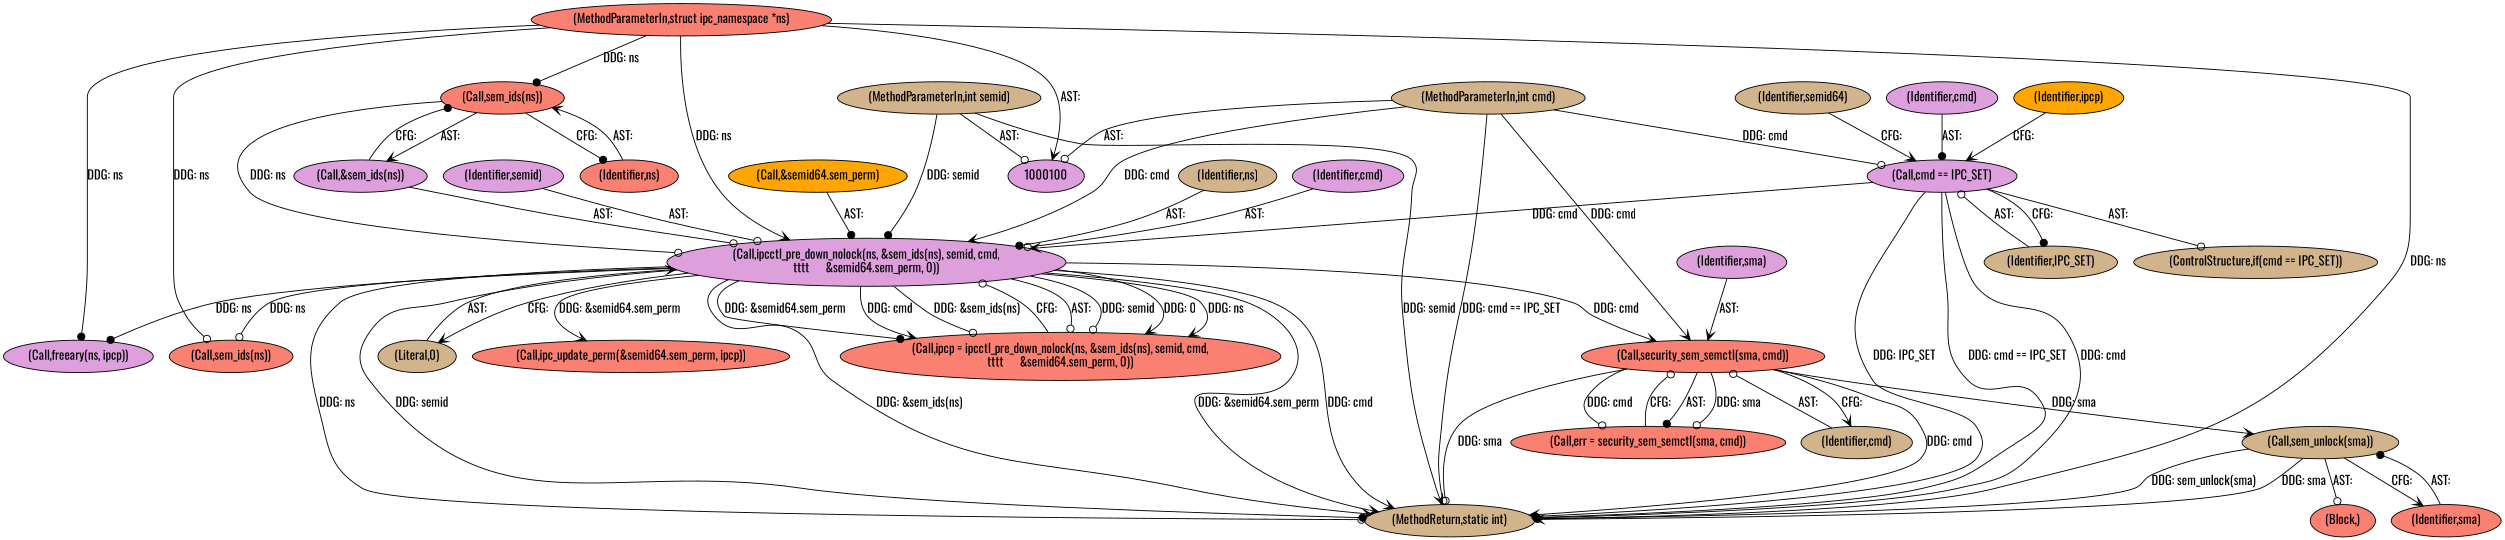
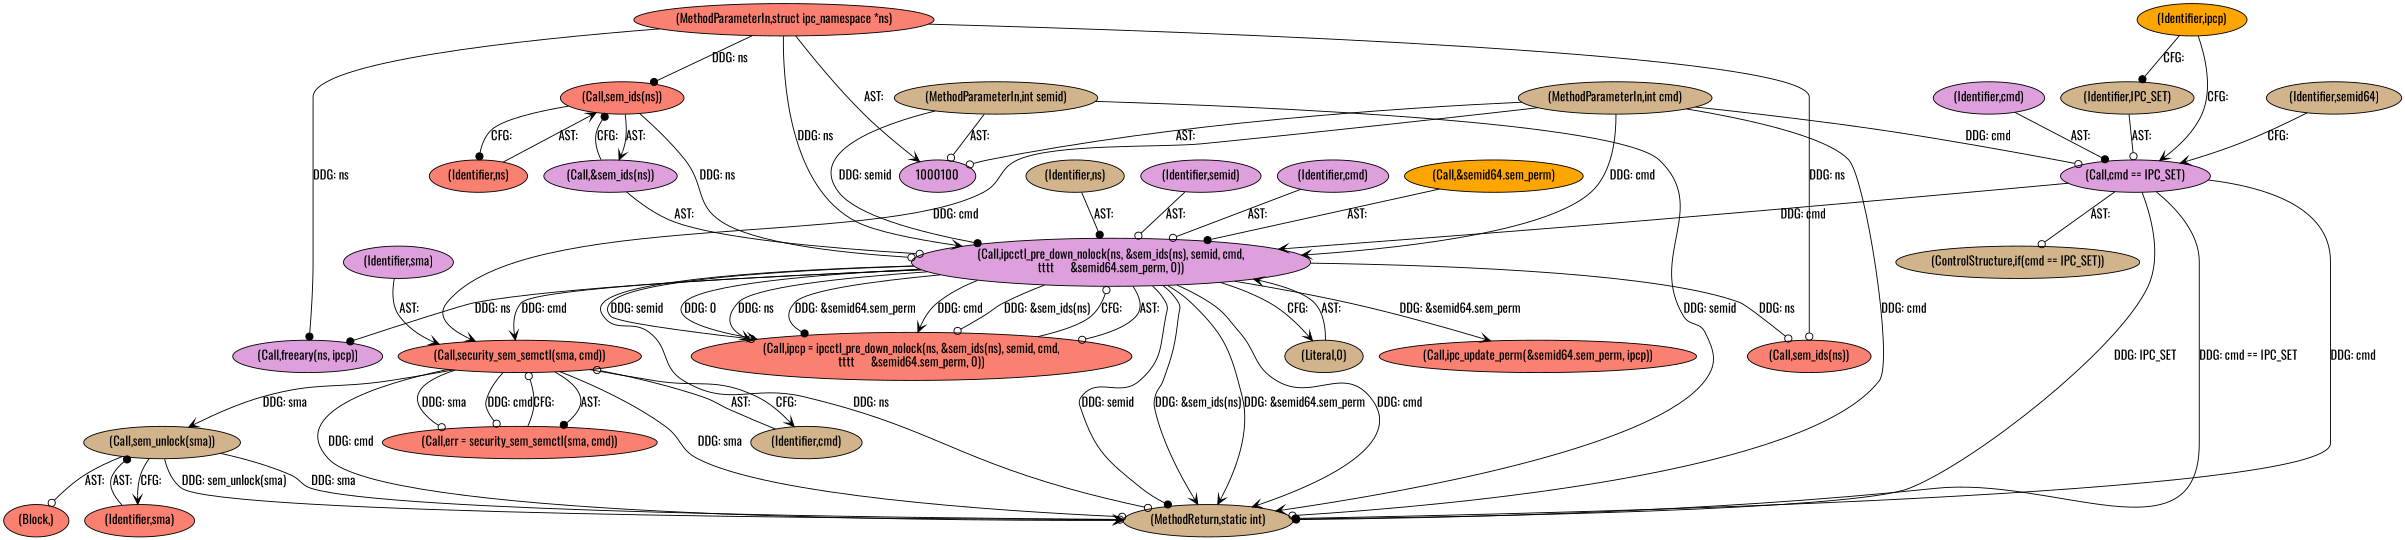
(2171, 67) -> none
(2020, 208) -> (2162, 56)
(1512, 309) -> (1904, 309)
